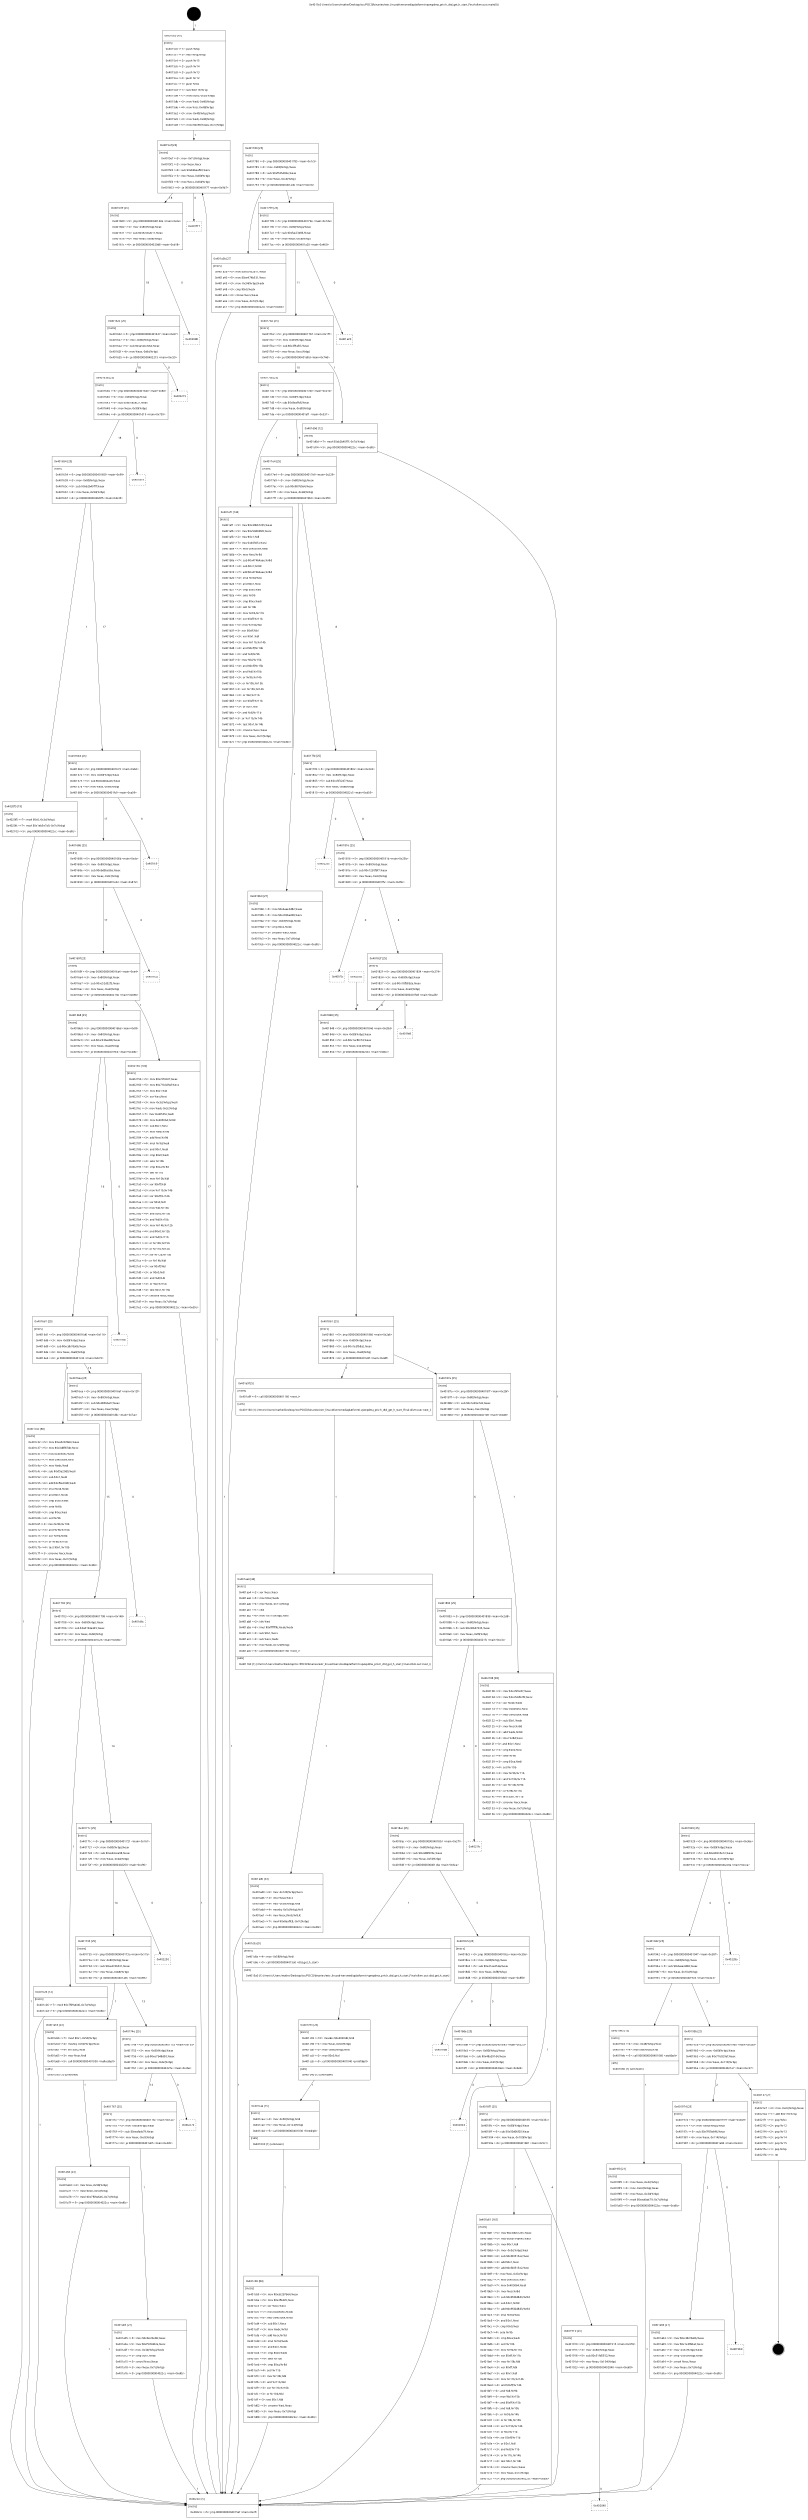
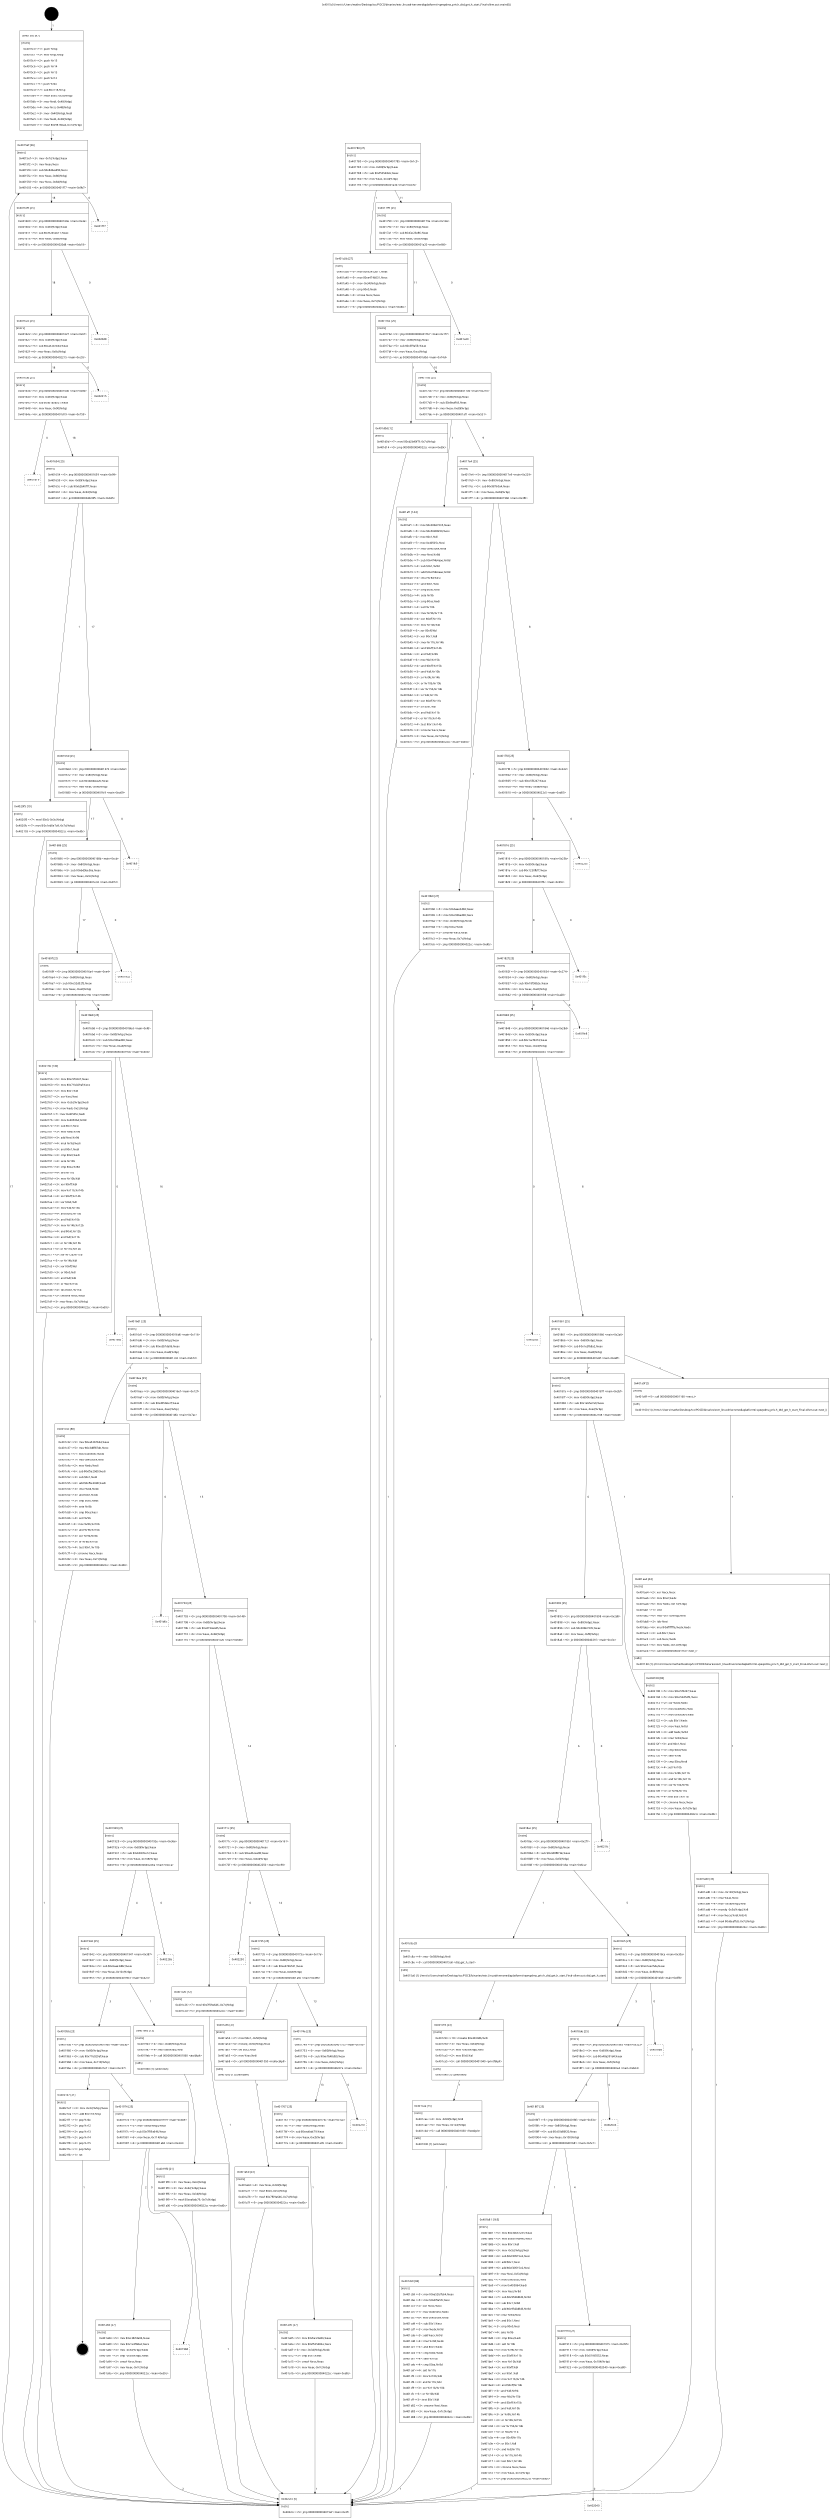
(356, 995) -> (532, 1195)
